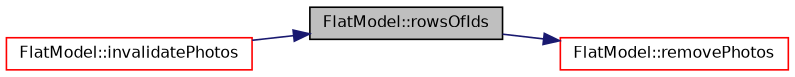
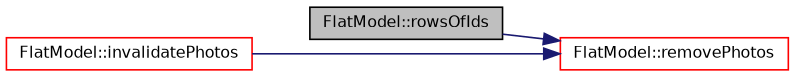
(273, 38) -> (398, 54)
